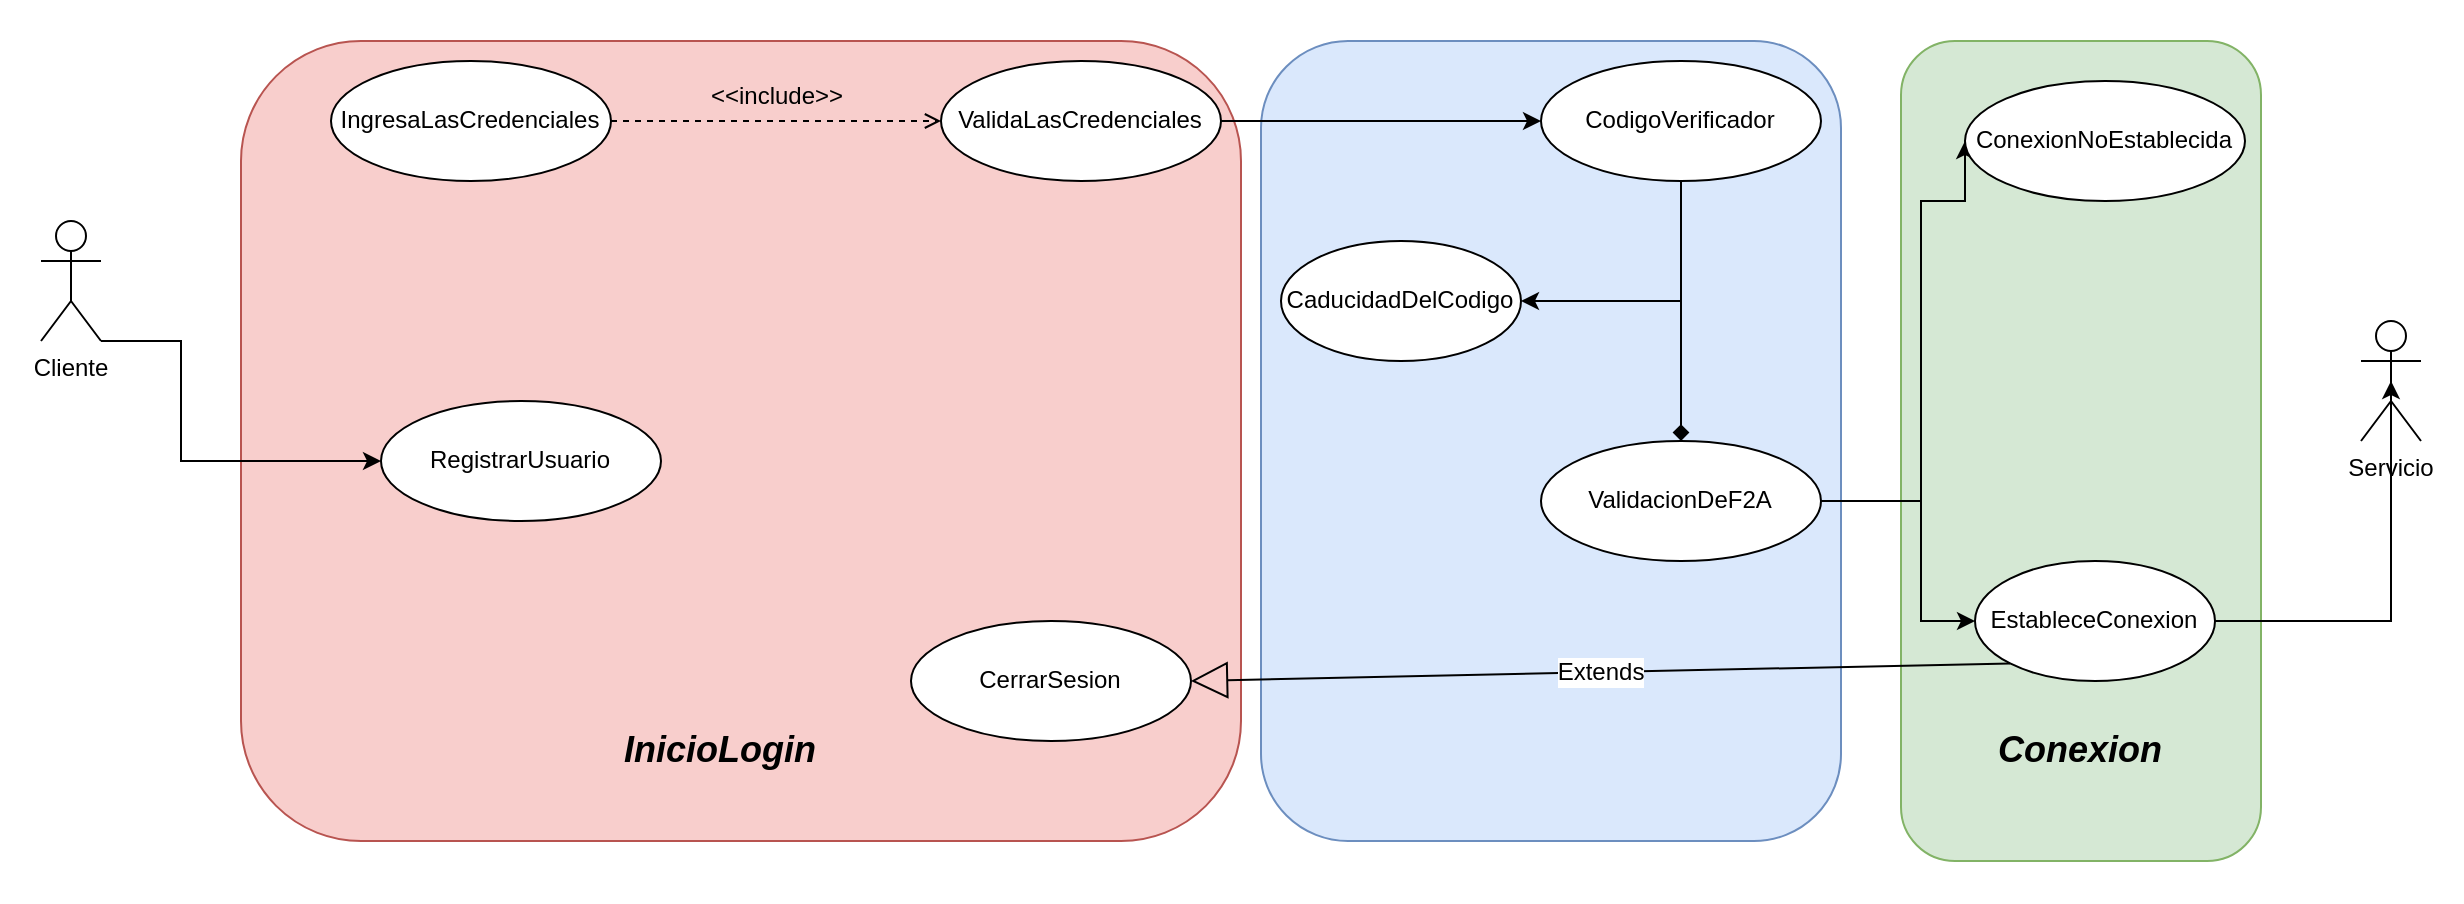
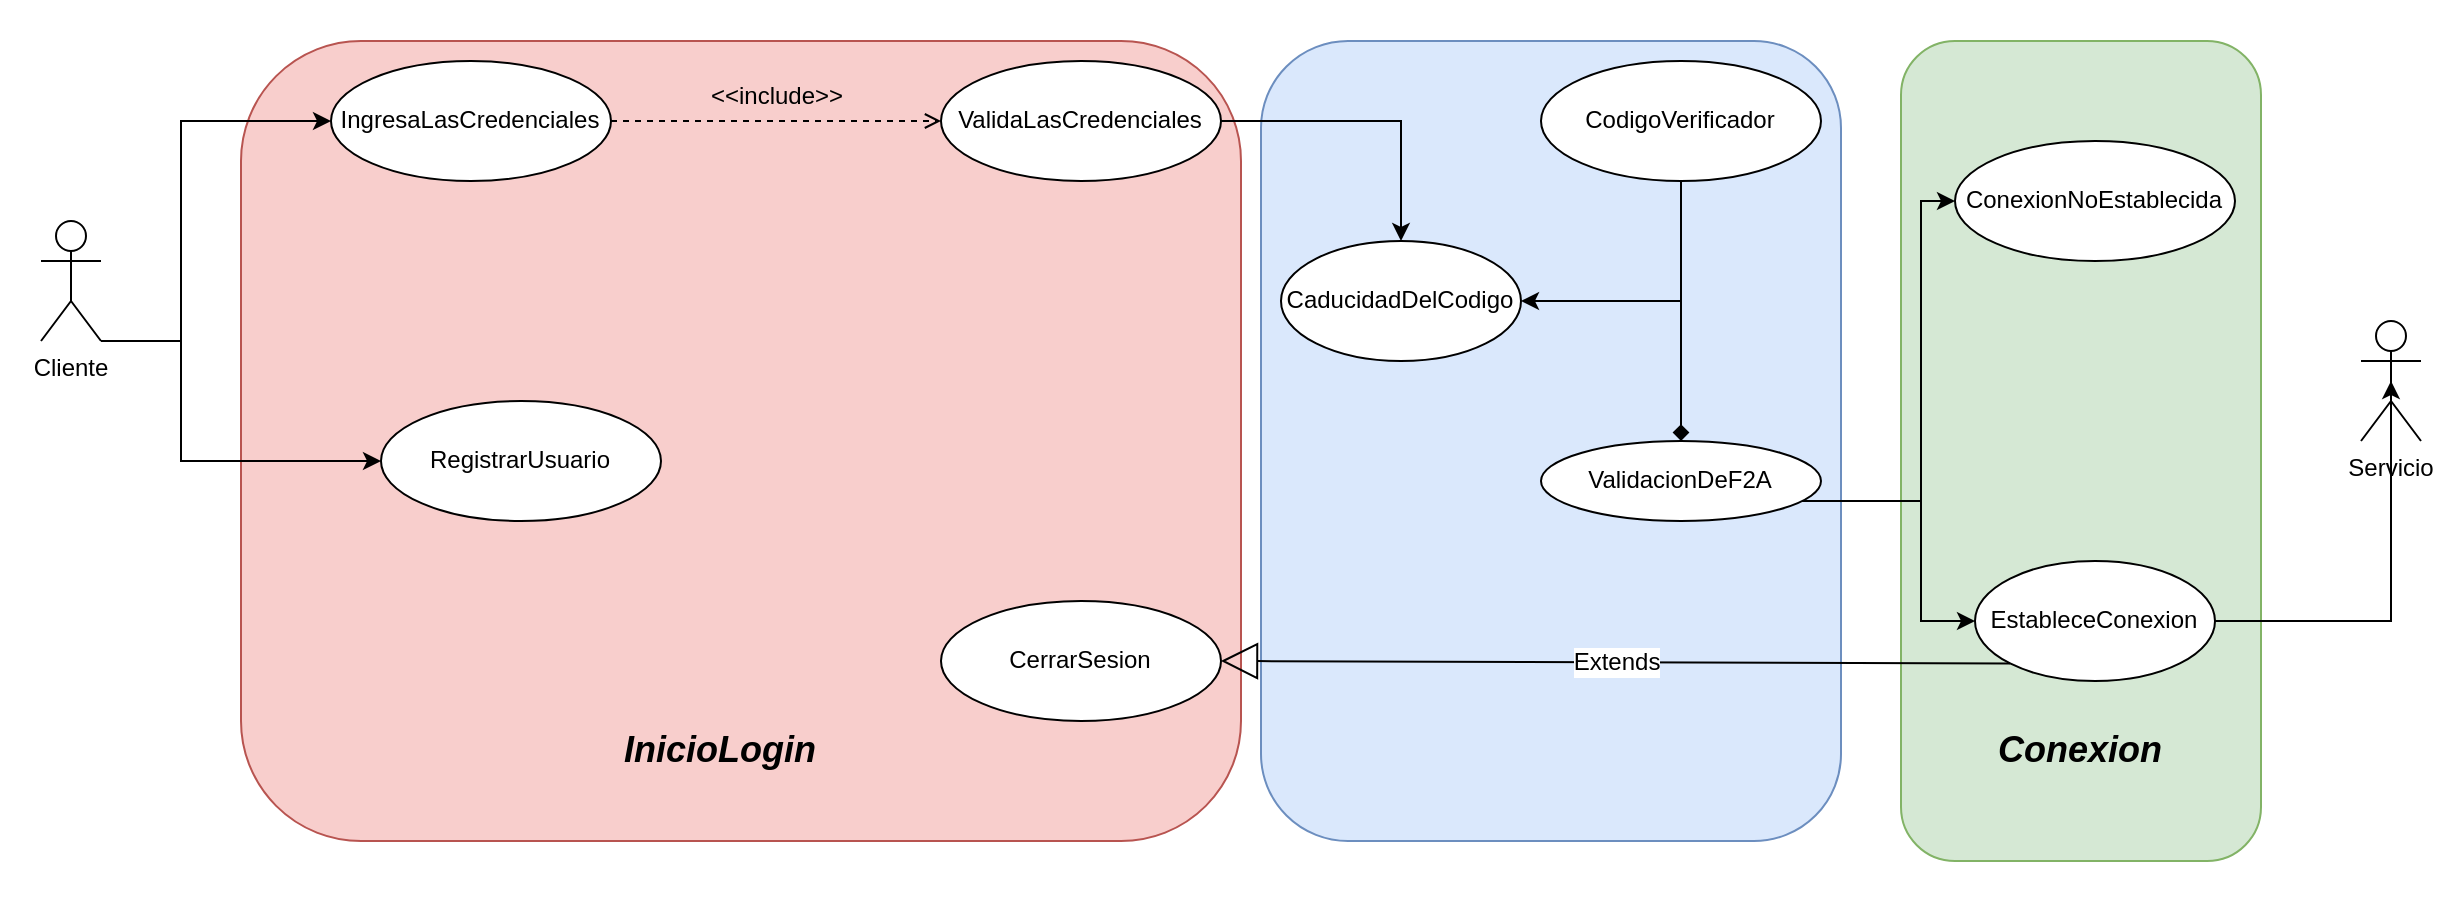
(1463, 121) -> (1401, 173)
(2105, 141) -> (2095, 201)
none -> (181, 161)
(1681, 501) -> (1681, 481)
(1051, 681) -> (1081, 661)
